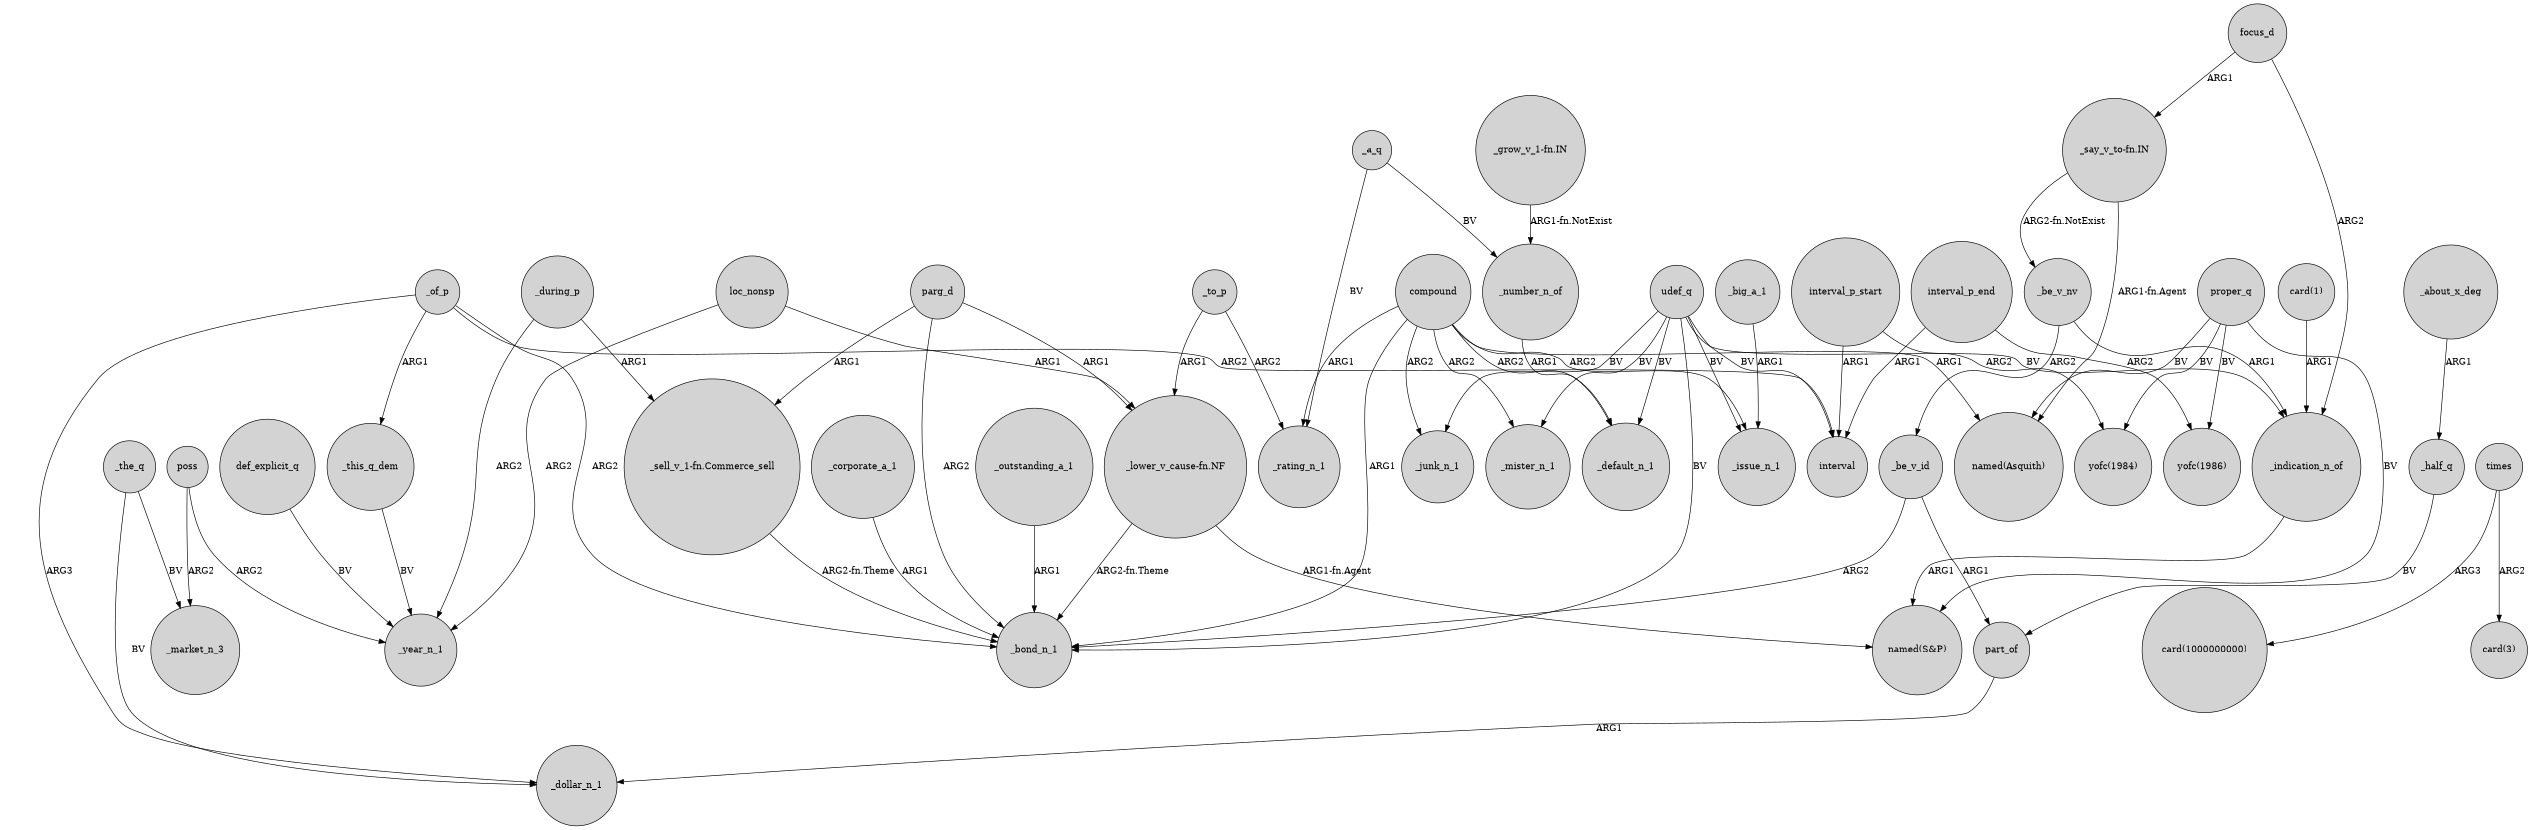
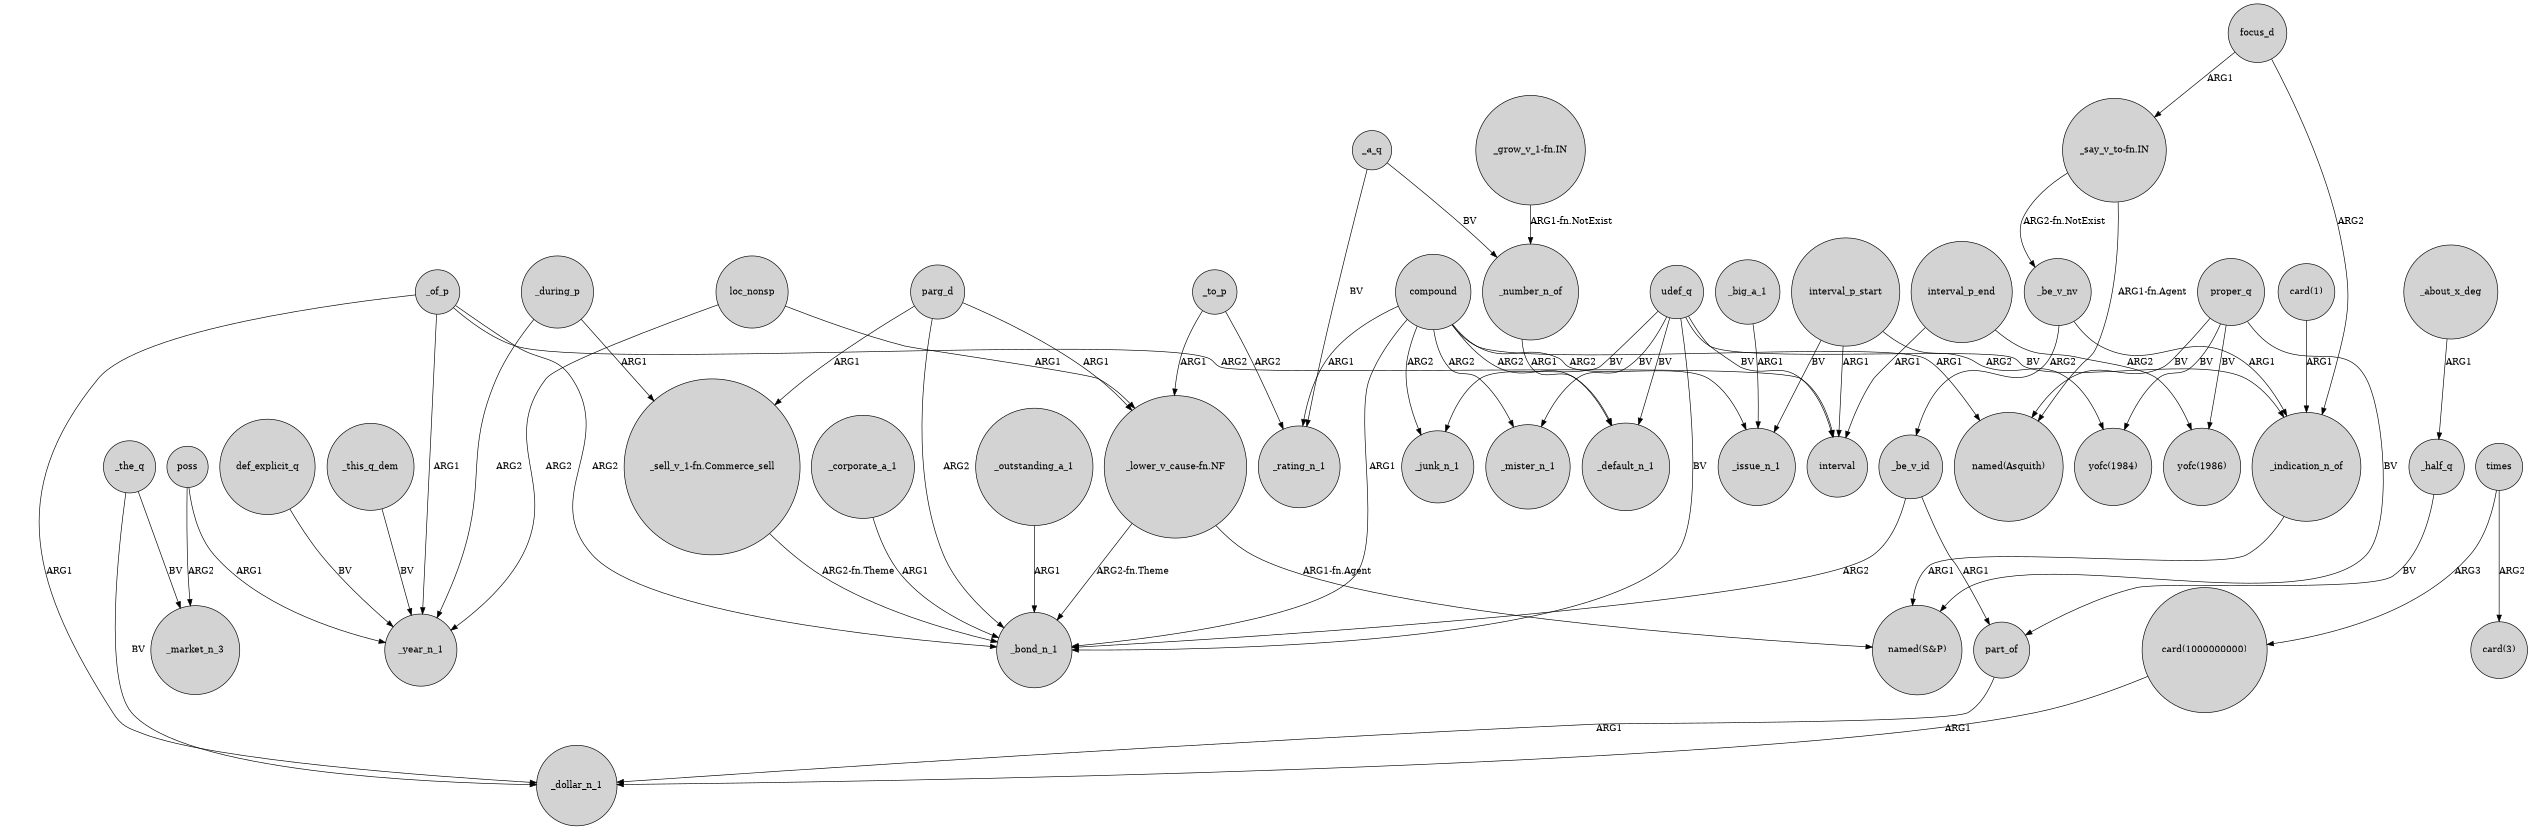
(400, 363) -> (430, 461)
(1710, 366) -> (1799, 383)
(60, 571) -> (60, 571)
(250, 571) -> (250, 571)
none -> (1390, 765)
